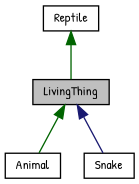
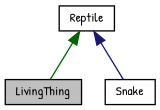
(93, 135) -> (112, 61)
(33, 166) -> none
